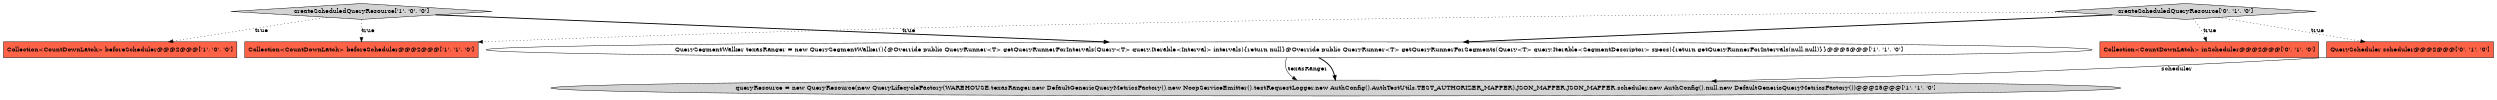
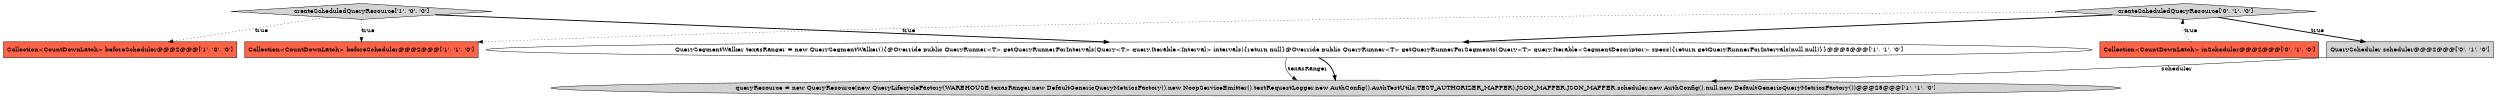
(2200, 28) -> (2184, 34)
(2290, 29) -> (2290, 29)
(2410, 50) -> (2410, 50)
